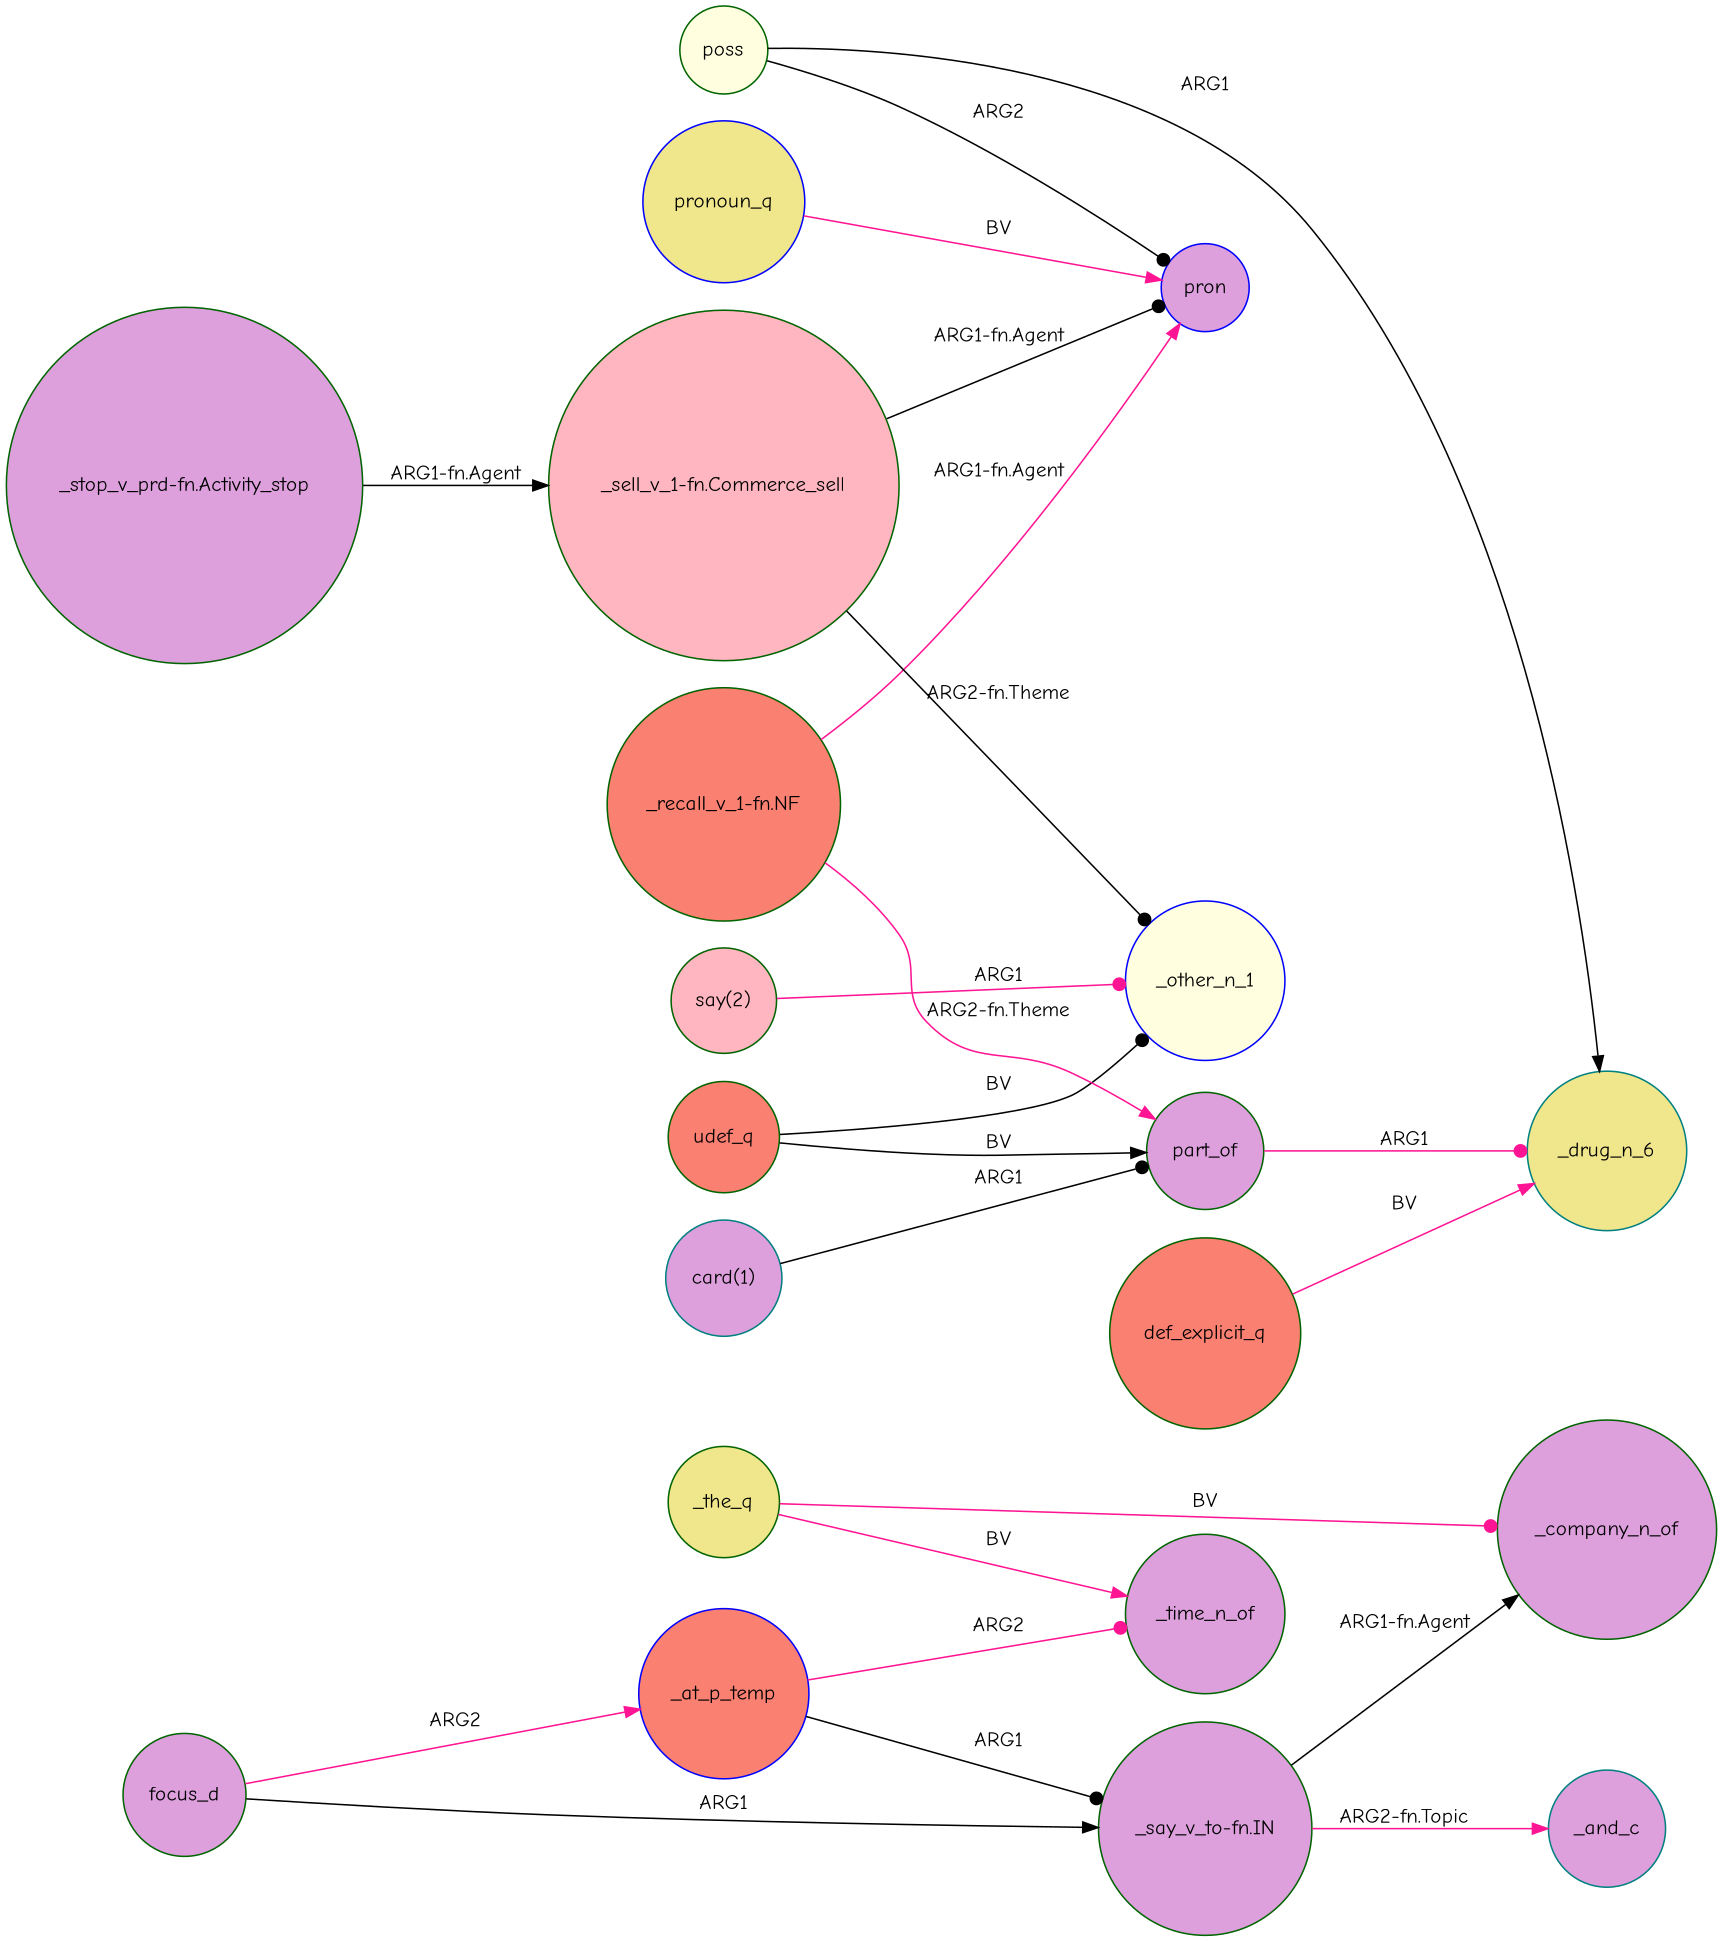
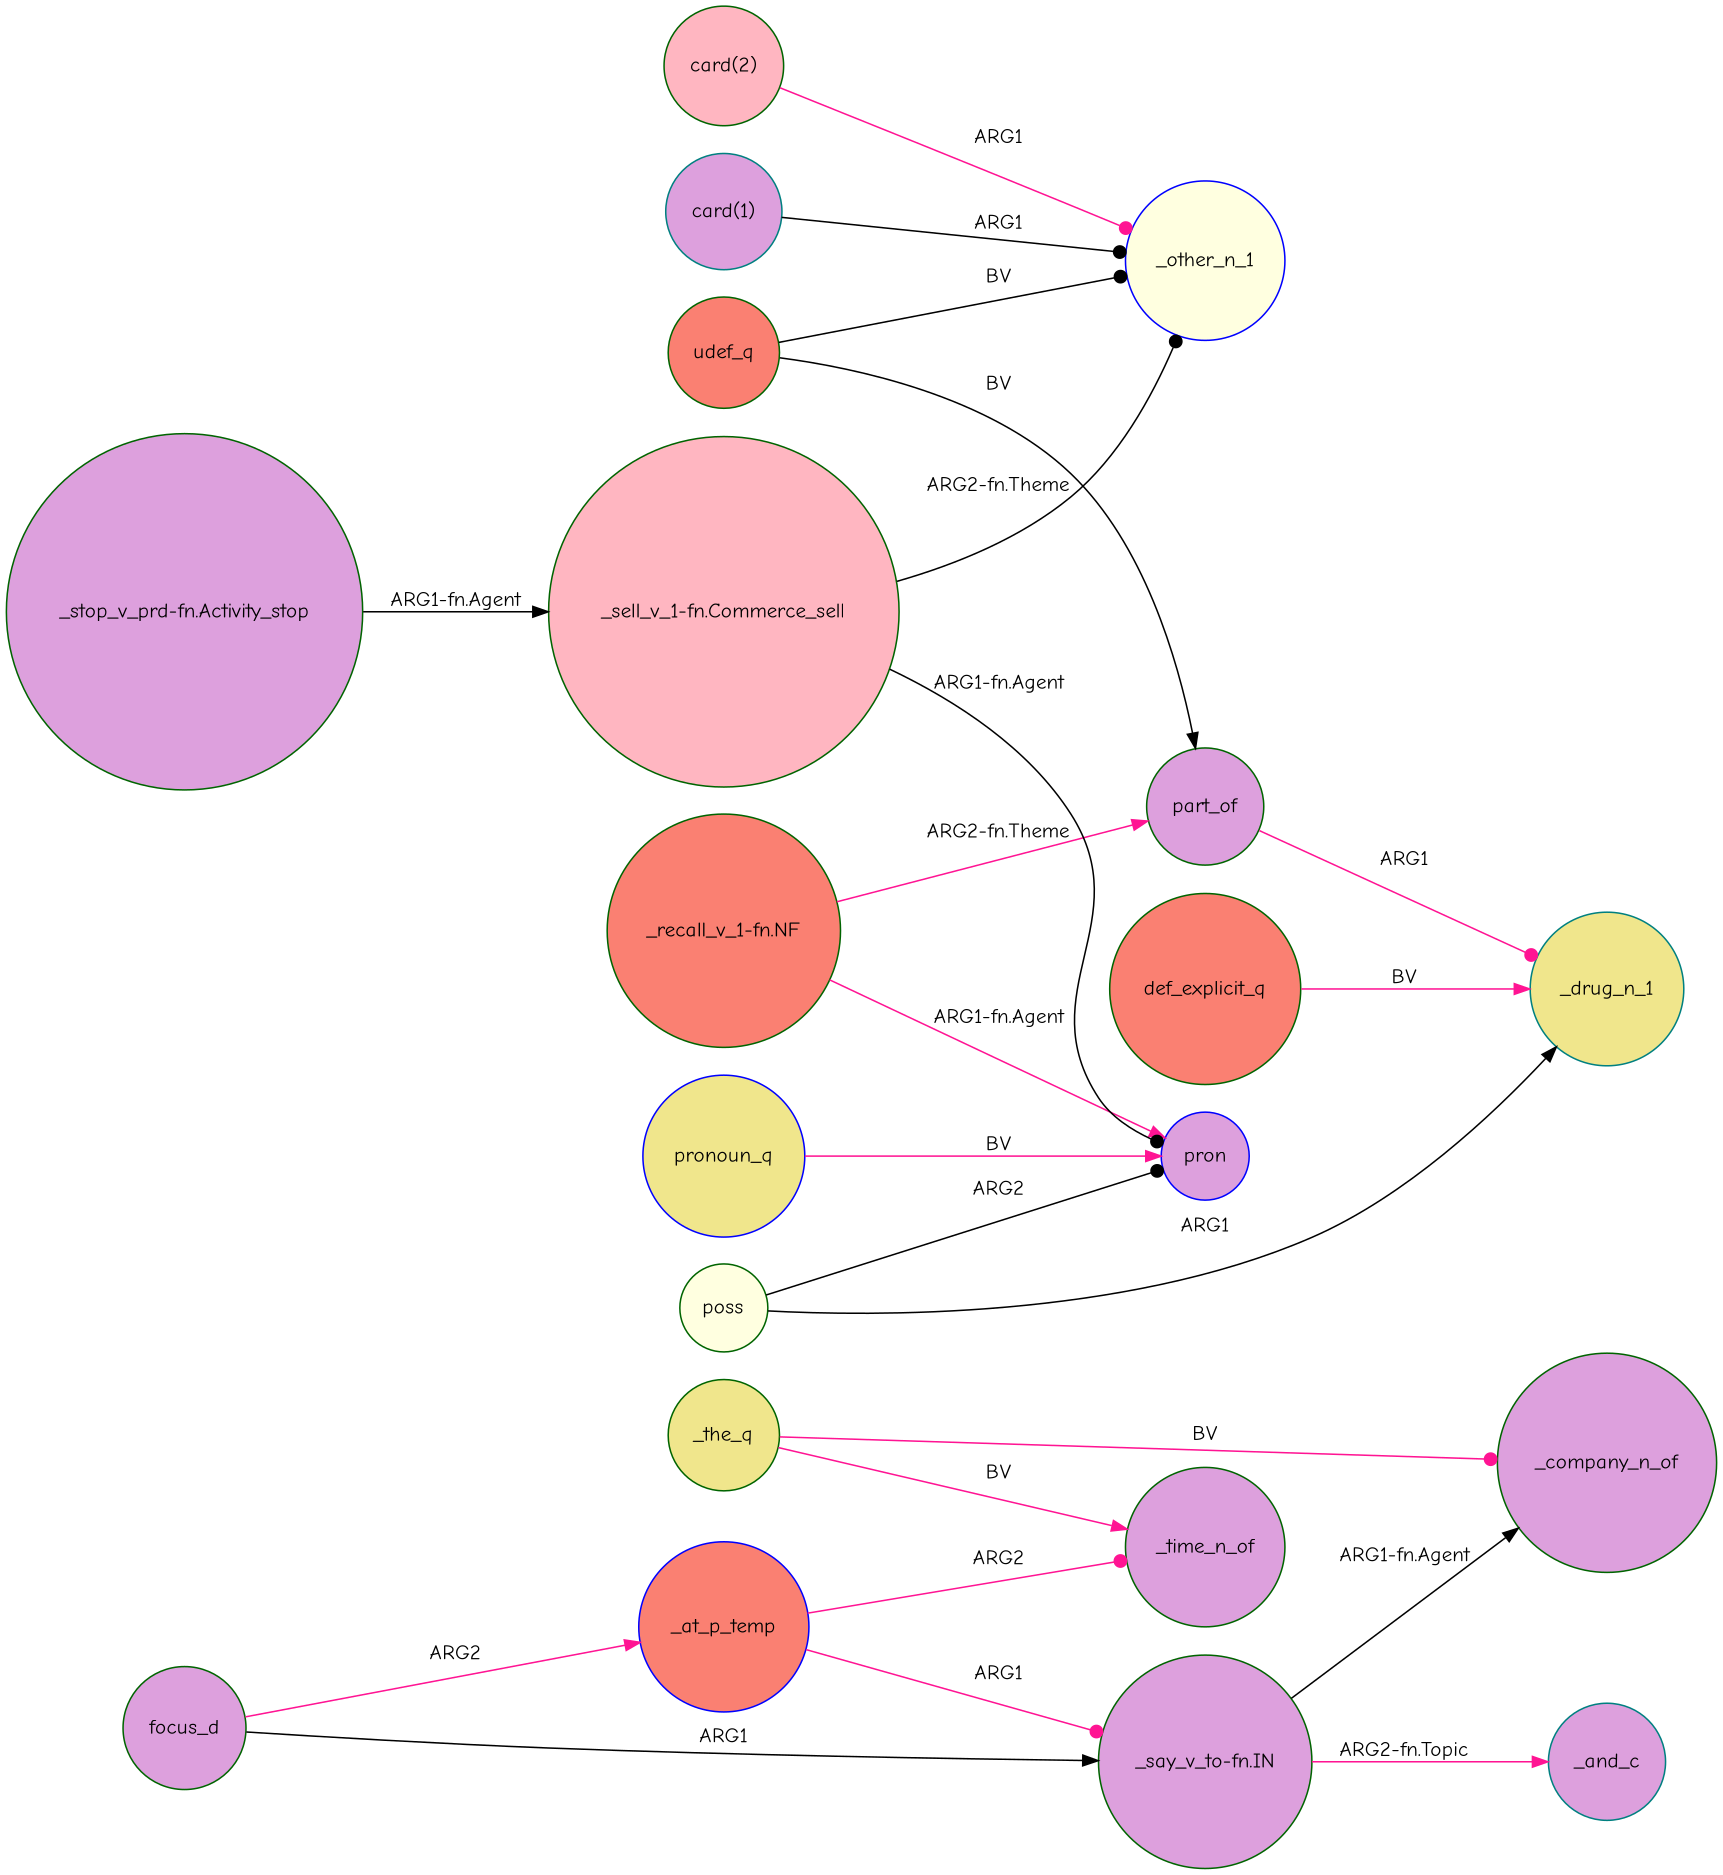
(724, 1001) -> (724, 66)
(1607, 1151) -> (1607, 989)
(958, 1216) -> (948, 234)
(948, 1756) -> (948, 1690)
